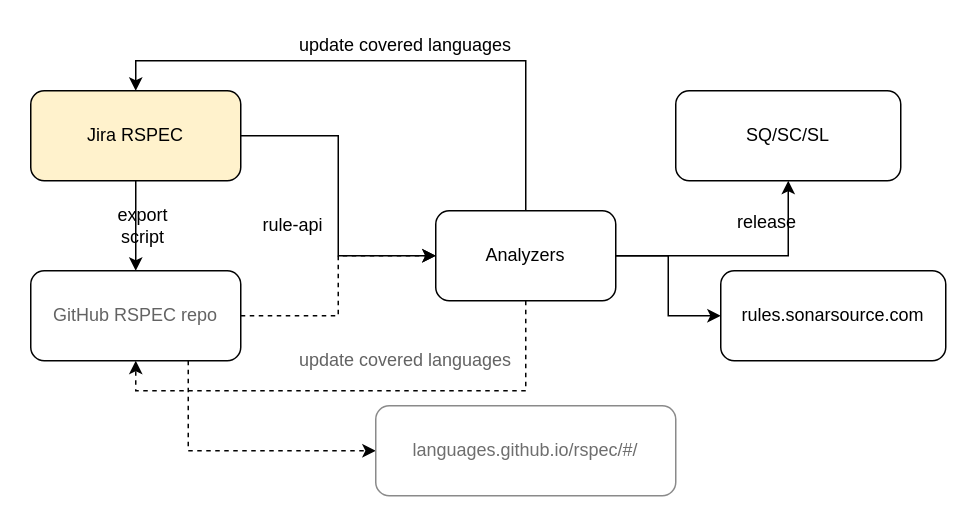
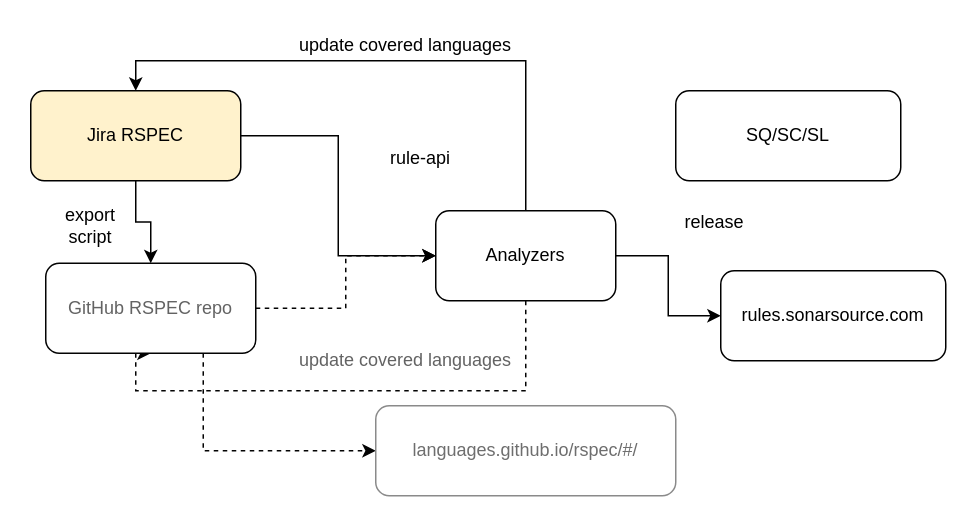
(767, 223) -> (715, 223)
(143, 226) -> (91, 226)
(293, 226) -> (421, 158)
(762, 256) -> none
(136, 316) -> (151, 308)
